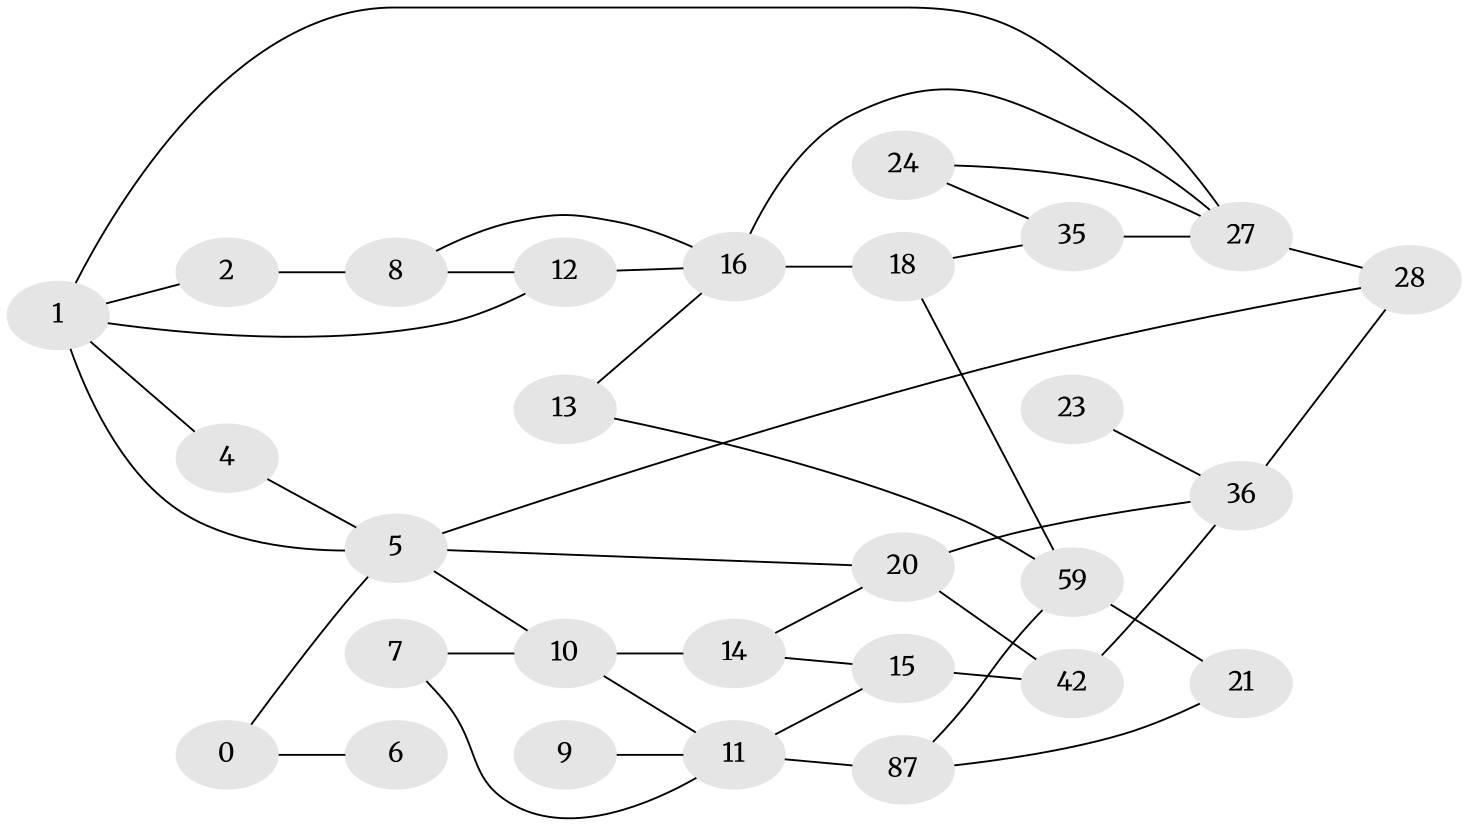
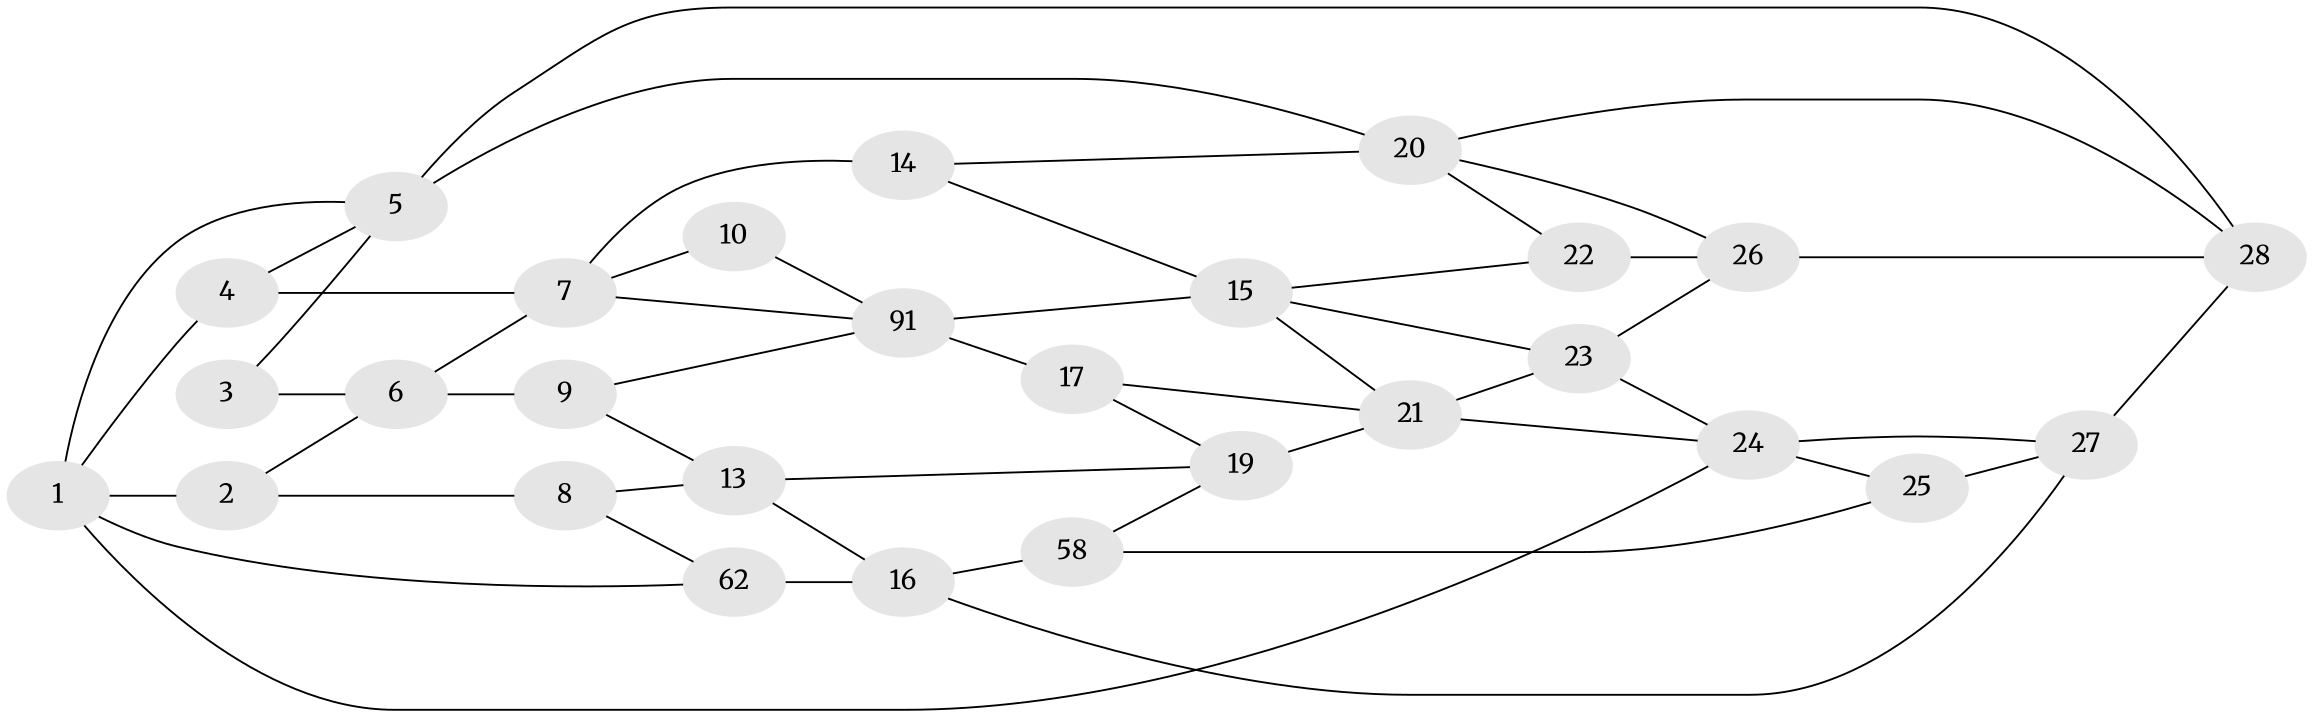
(622, 8) -> (888, 710)
none -> (1855, 100)
(564, 215) -> (650, 488)
(1072, 237) -> (1917, 488)
(903, 267) -> (1072, 552)
(565, 272) -> (734, 582)
none -> (396, 293)
none -> (1410, 326)
none -> (481, 344)
none -> (1326, 354)
none -> (1495, 387)
none -> (481, 394)
none -> (1664, 402)
none -> (1579, 430)
none -> (650, 438)
none -> (312, 445)
(1241, 496) -> (1748, 257)
(1072, 582) -> (1241, 466)
(481, 601) -> none
(650, 653) -> (707, 177)
(1072, 684) -> (1579, 257)
(227, 755) -> (227, 394)
(734, 755) -> (903, 323)
(903, 770) -> (1072, 379)
